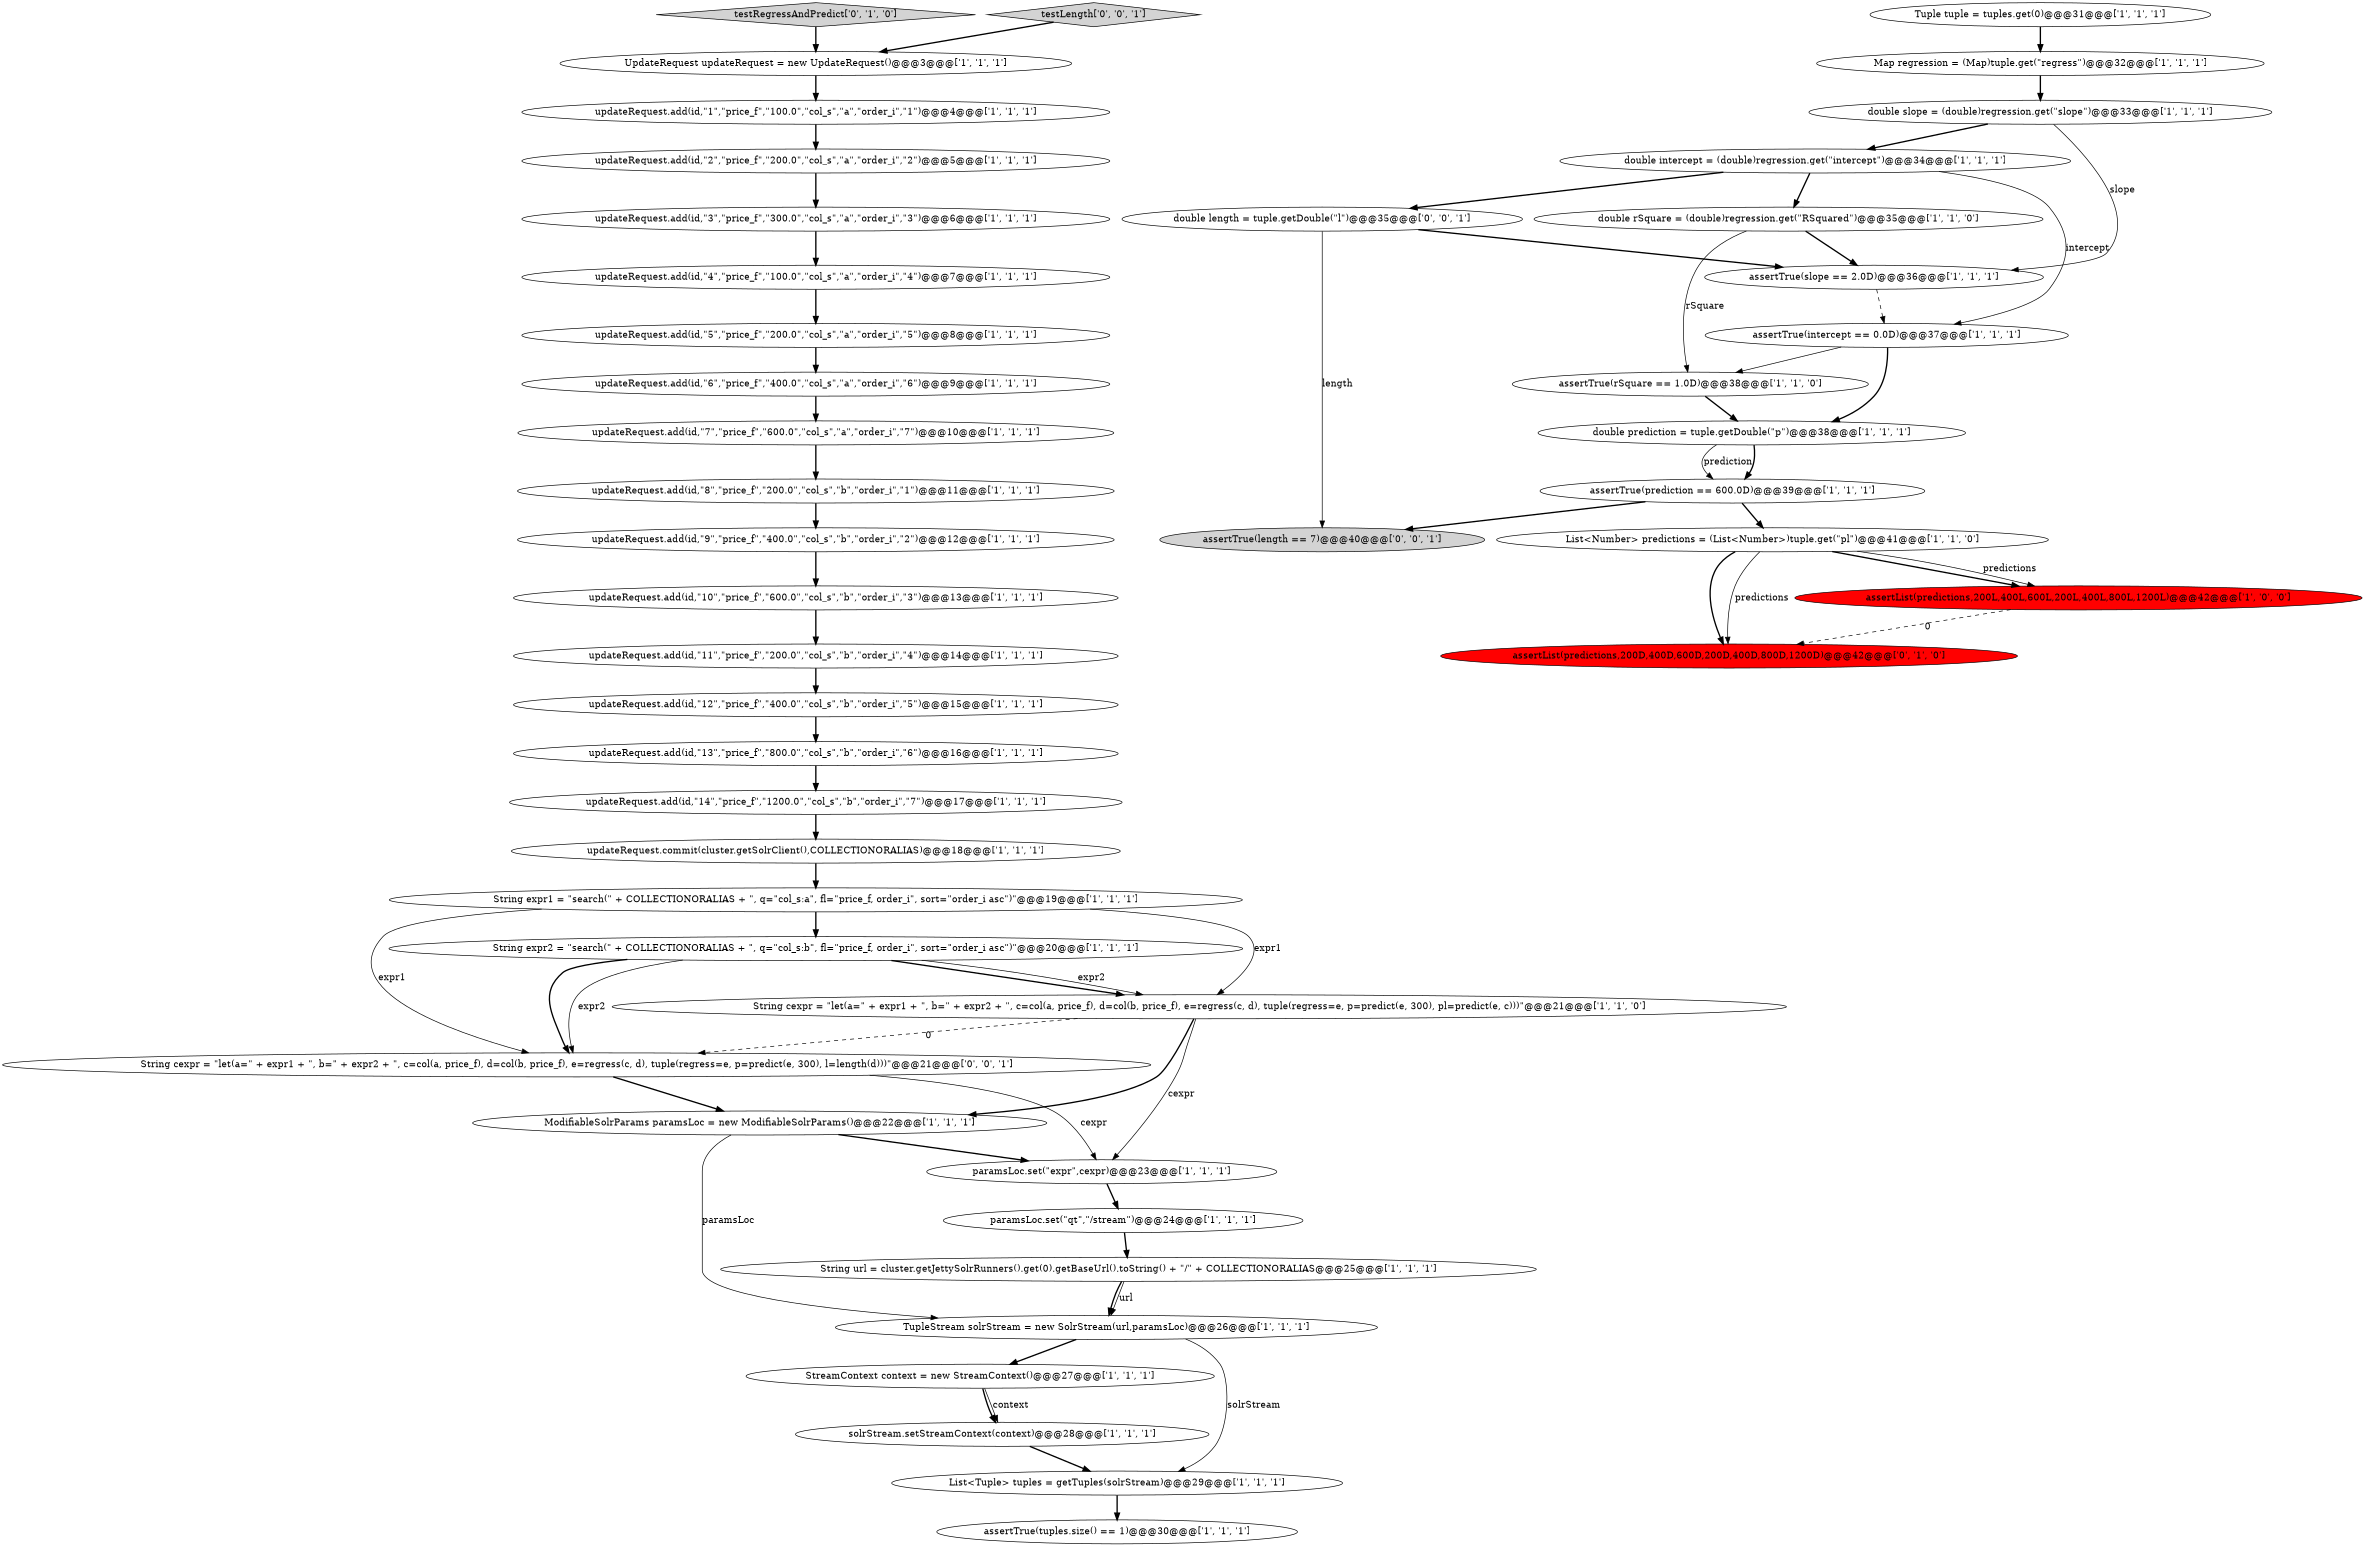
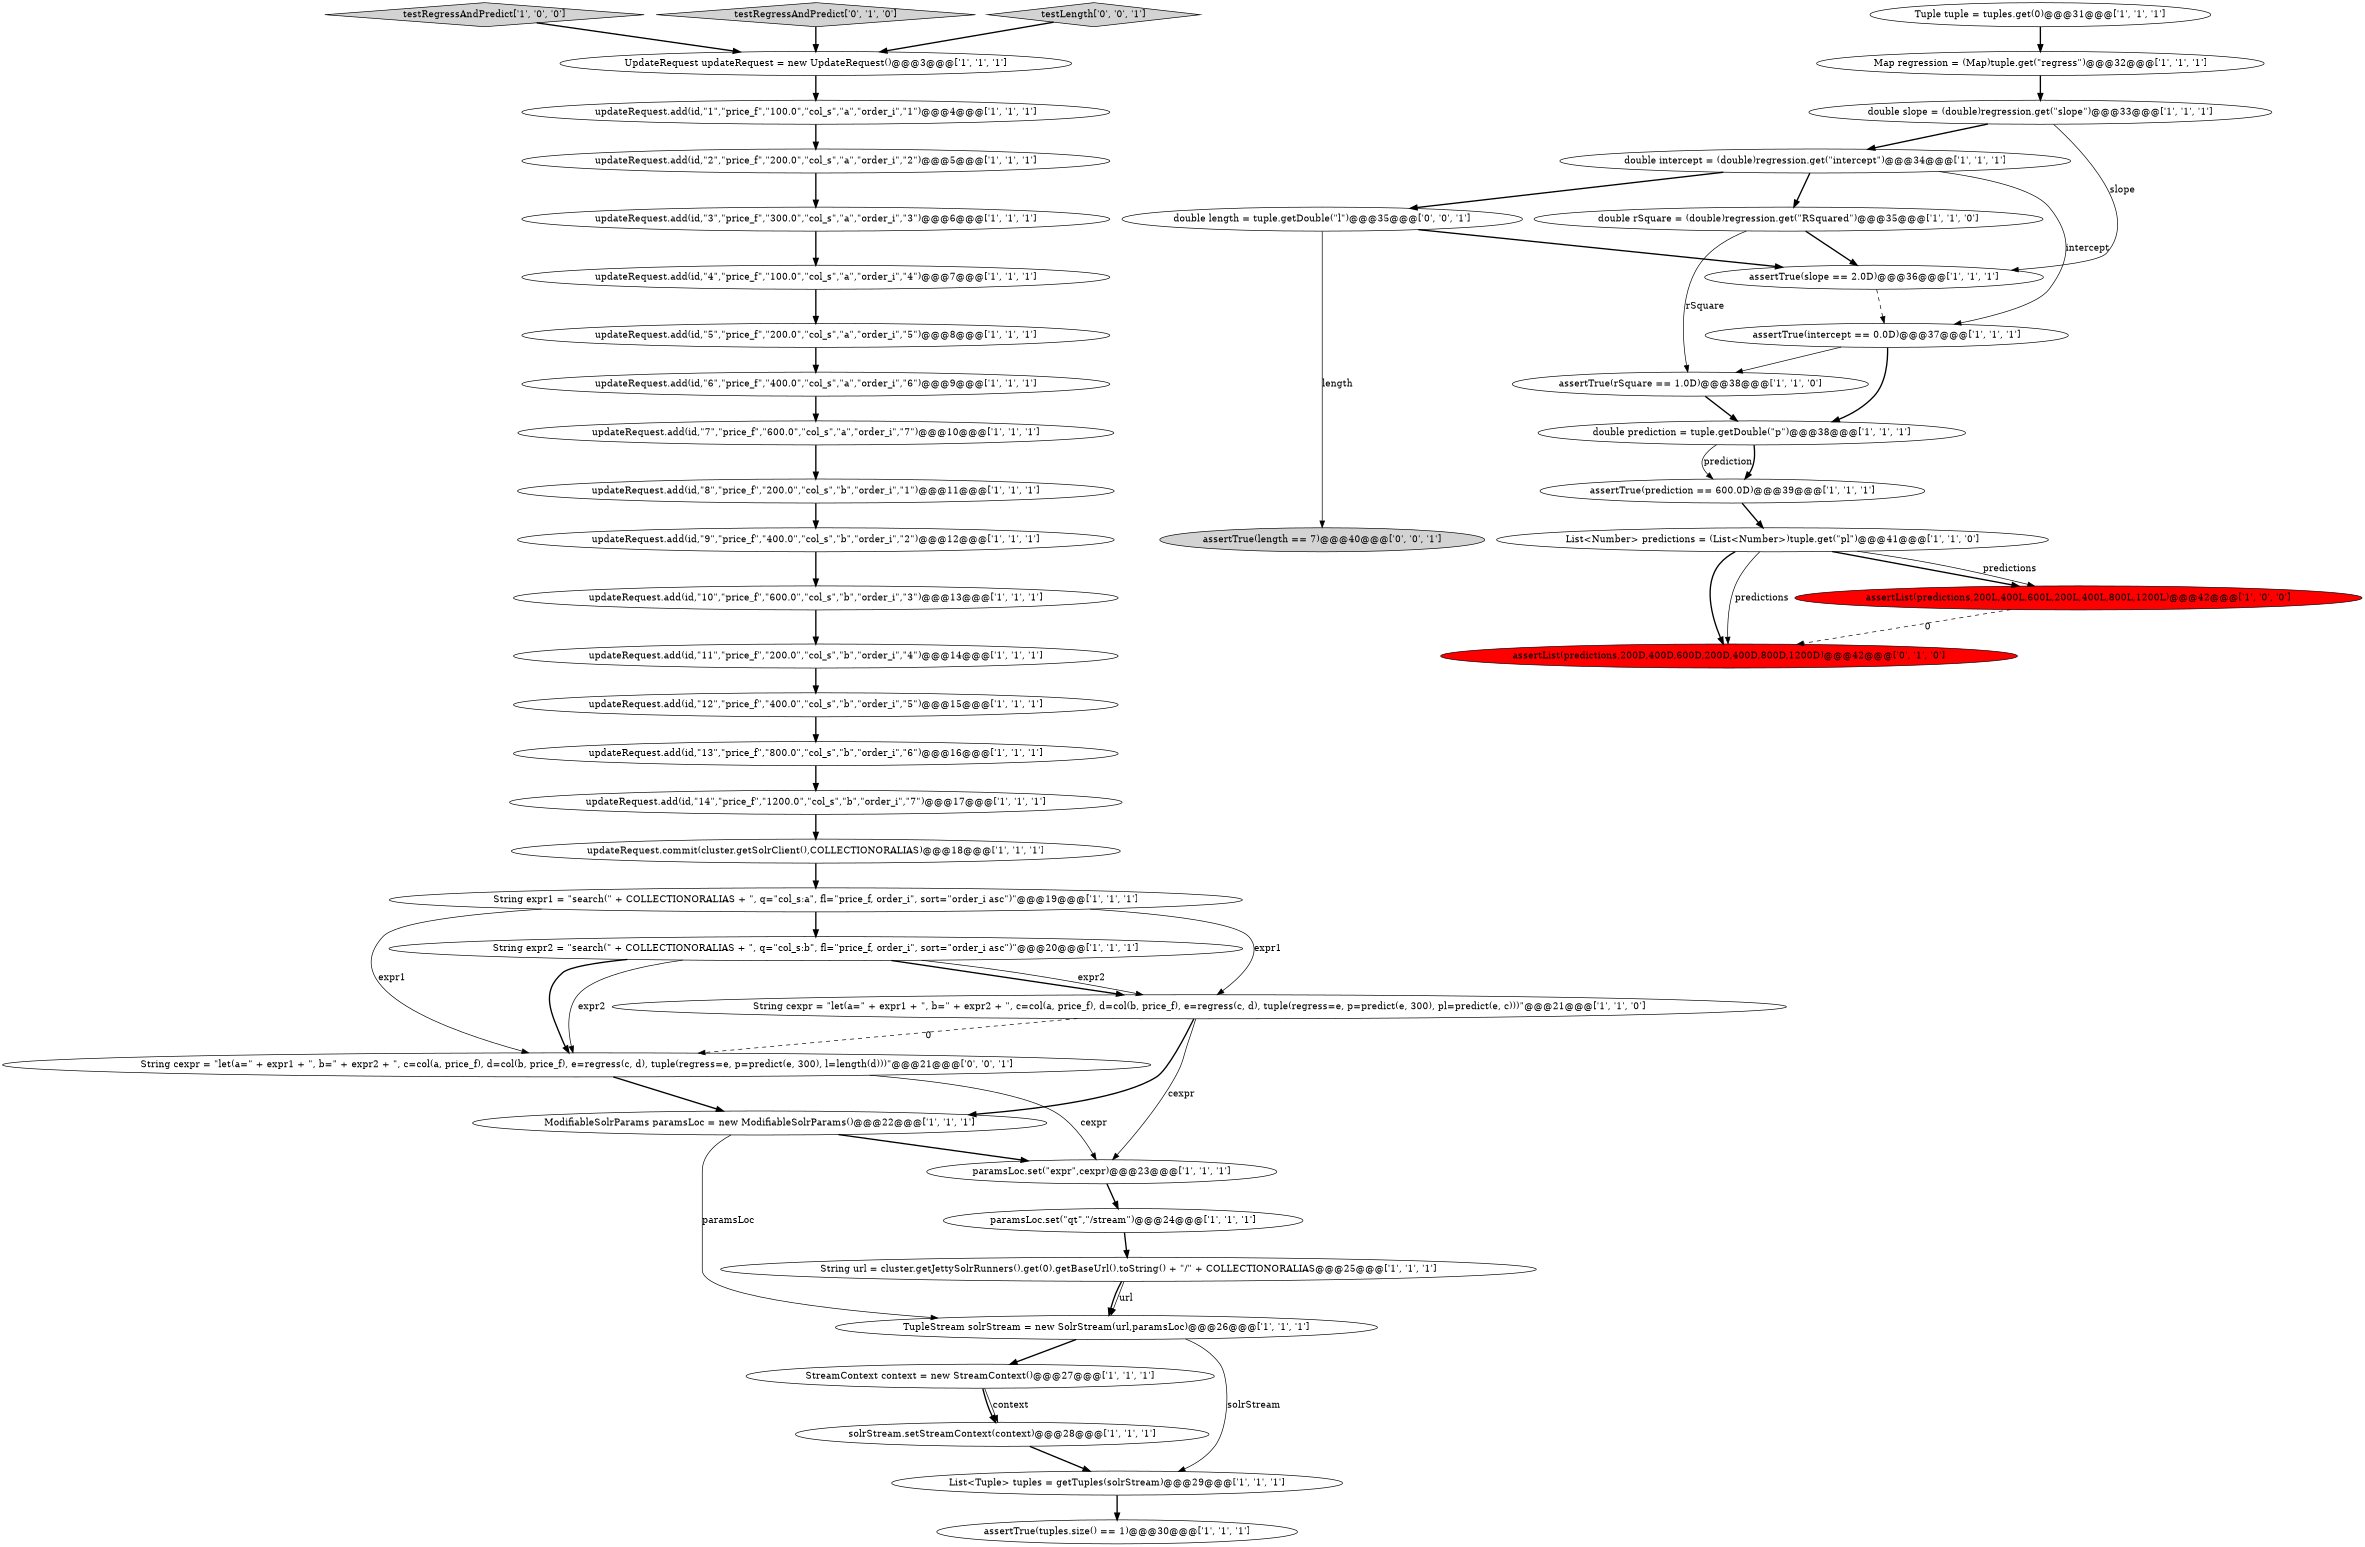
none -> (484, 15)
(1529, 515) -> none
